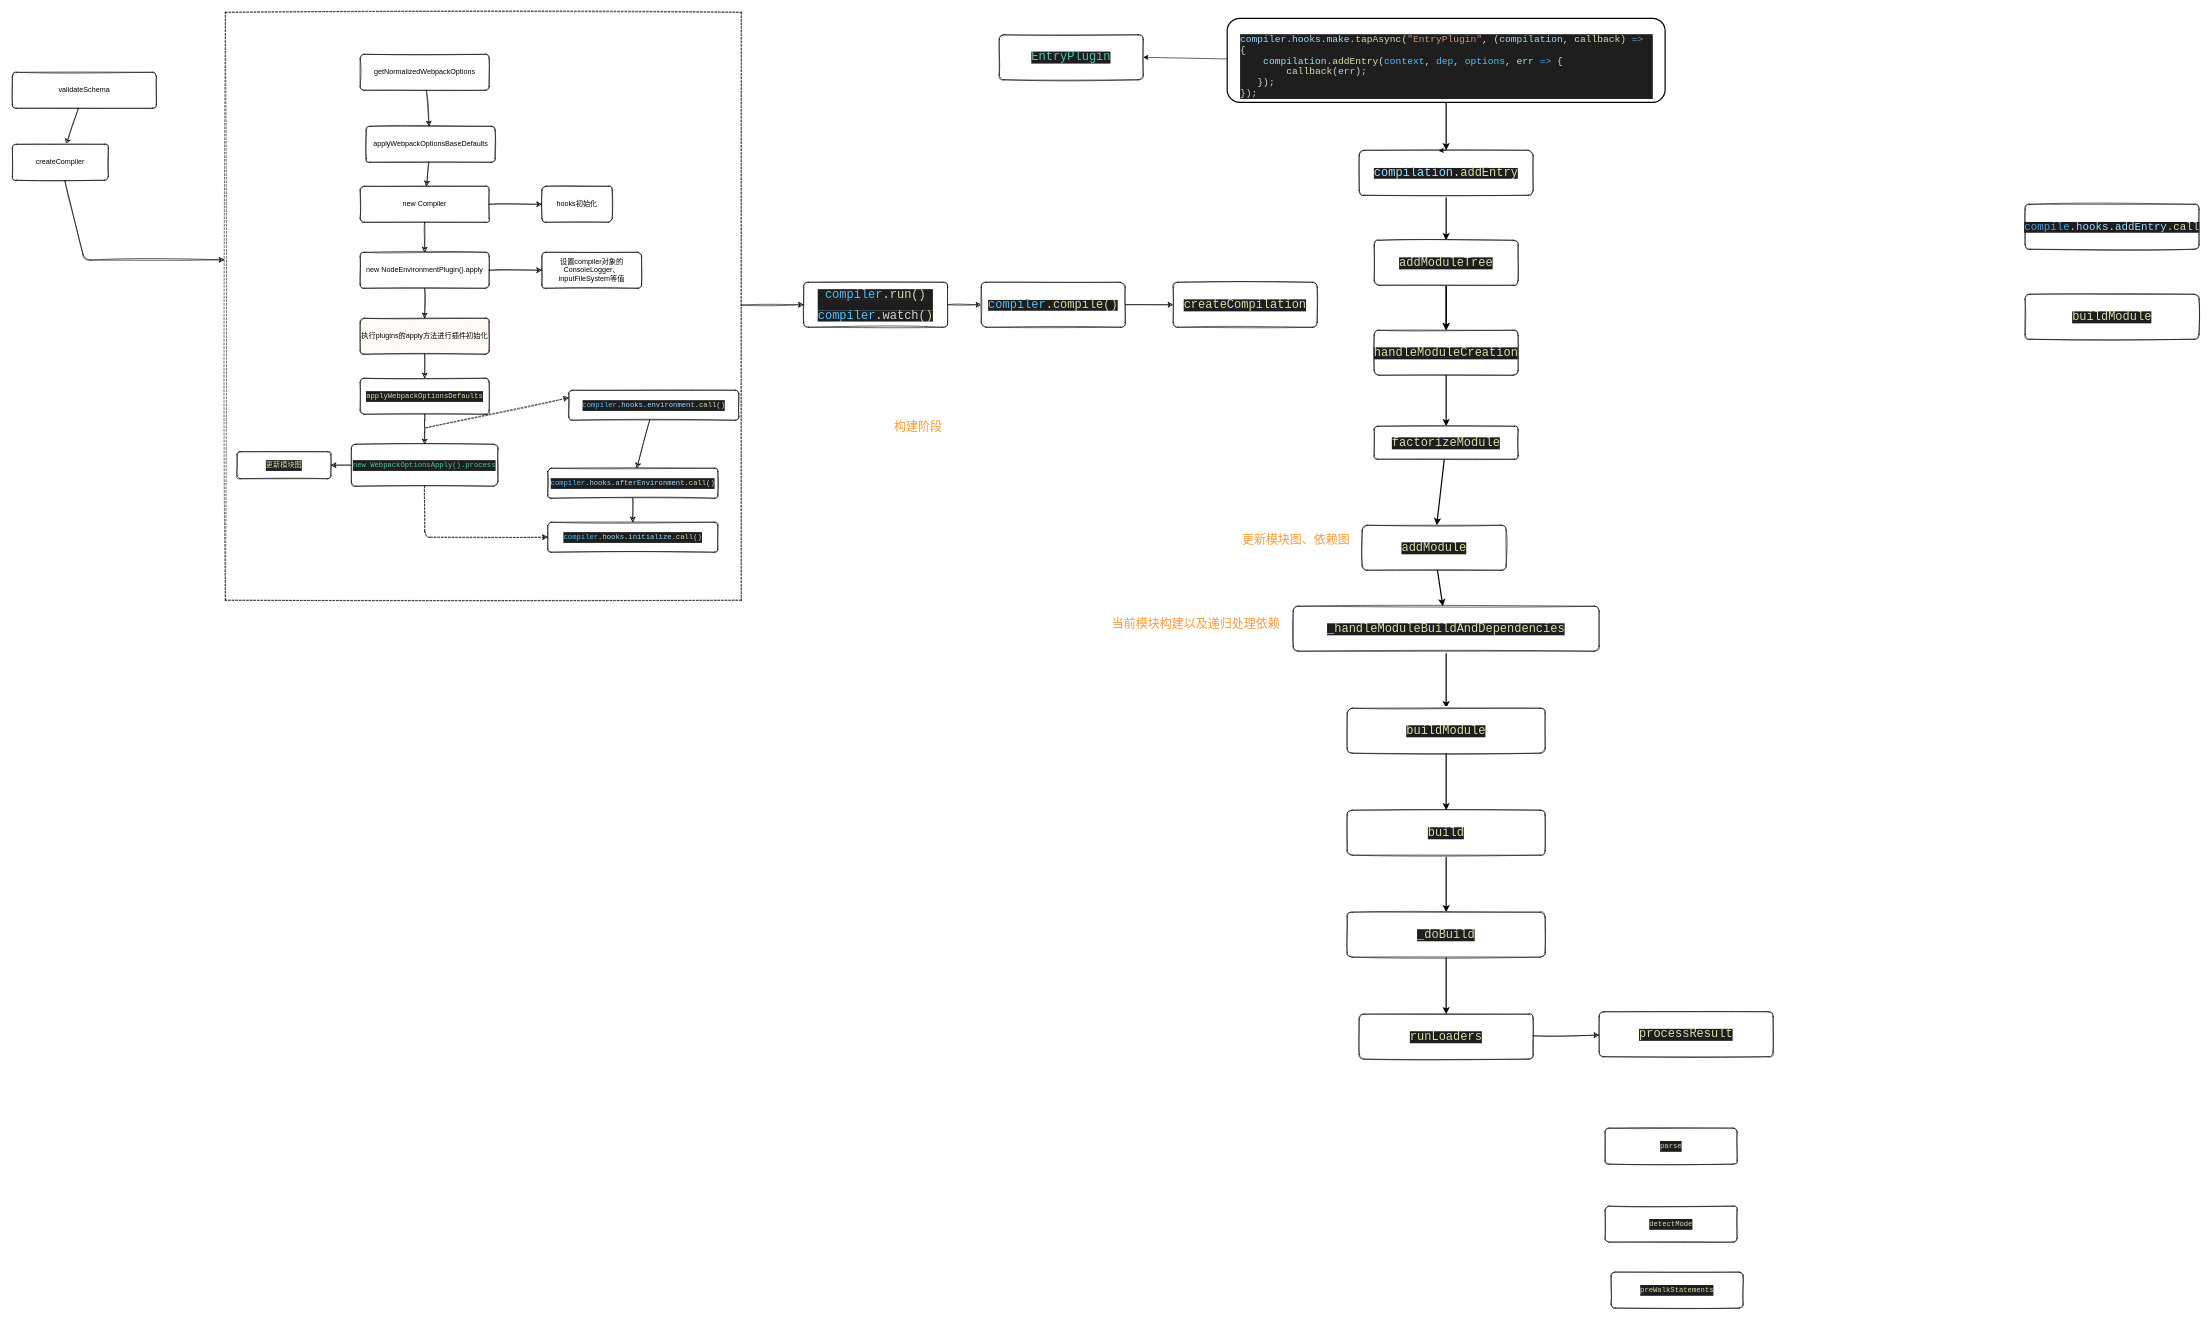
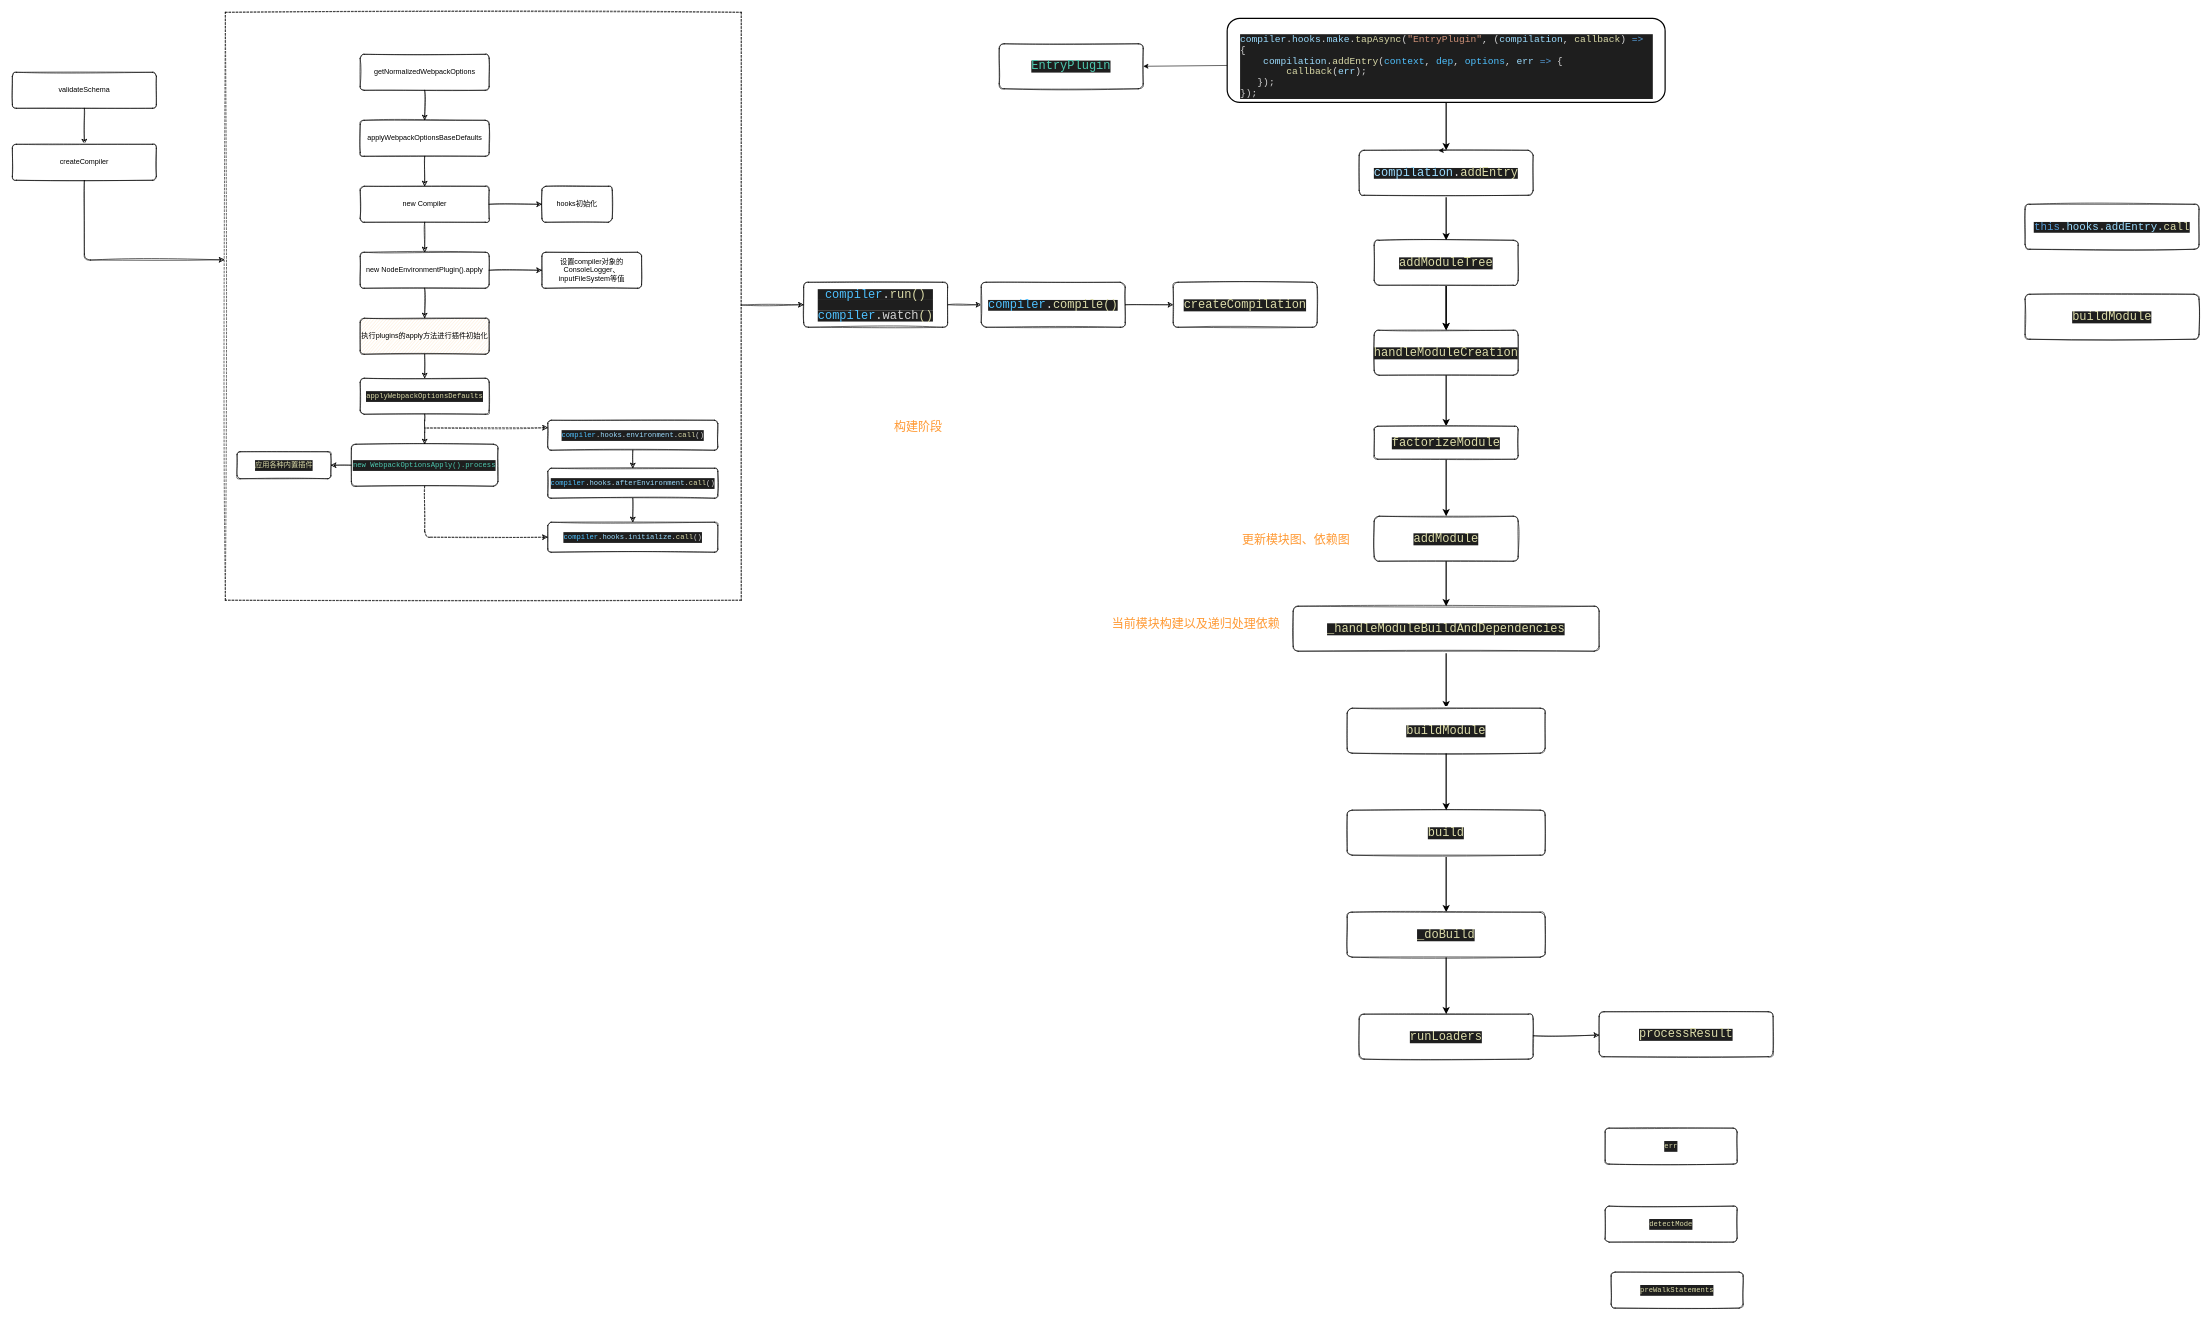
(1071, 57) -> (1071, 66)
(431, 144) -> (425, 138)
(60, 162) -> (84, 162)
(2112, 227) -> (2112, 227)
(654, 405) -> (633, 435)
(284, 465) -> (284, 465)
(1434, 548) -> (1446, 539)
(1671, 1146) -> (1671, 1146)
